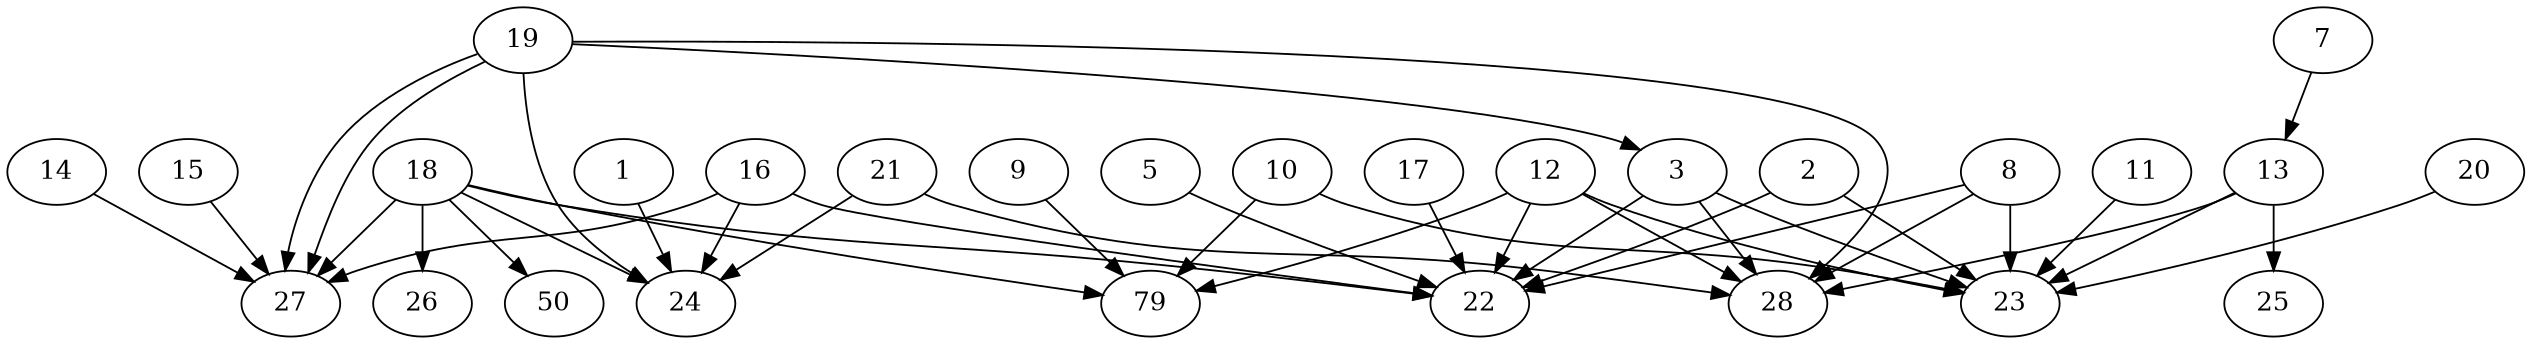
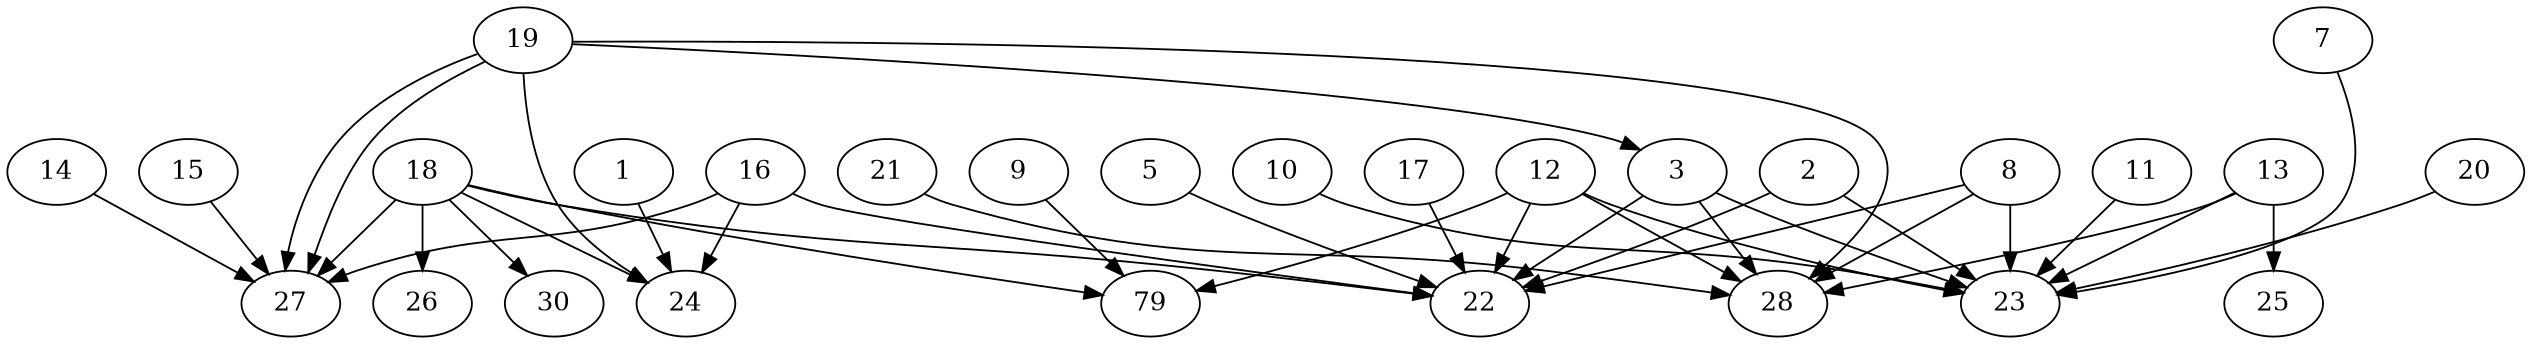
(2302, 97) -> (2333, 211)
(806, 226) -> none
(1223, 231) -> none
(554, 304) -> (554, 304)
